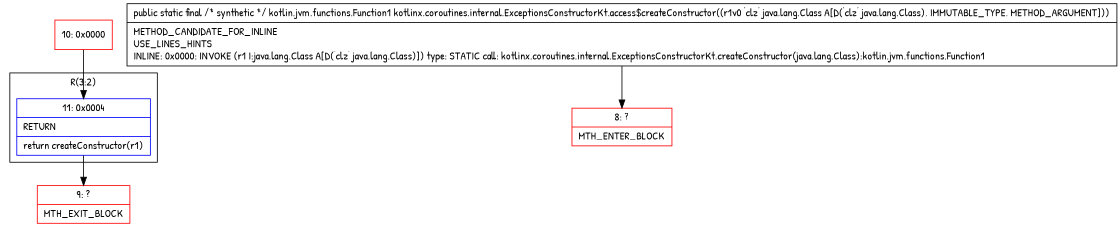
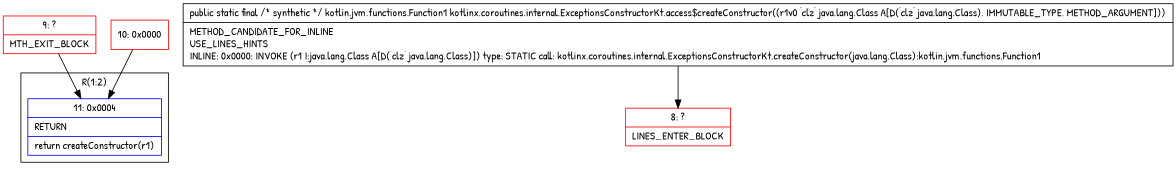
(84, 82) -> (95, 82)
(622, 136) -> (678, 136)
(84, 167) -> (66, 68)
